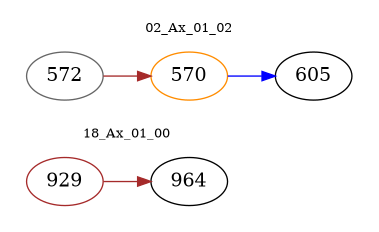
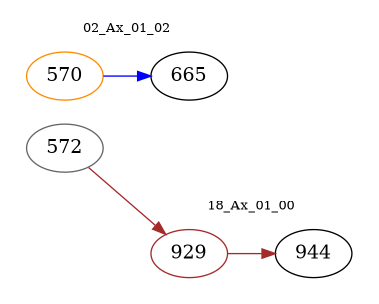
(120, 76) -> (122, 196)
(314, 76) -> (189, 76)
(189, 182) -> (314, 254)
